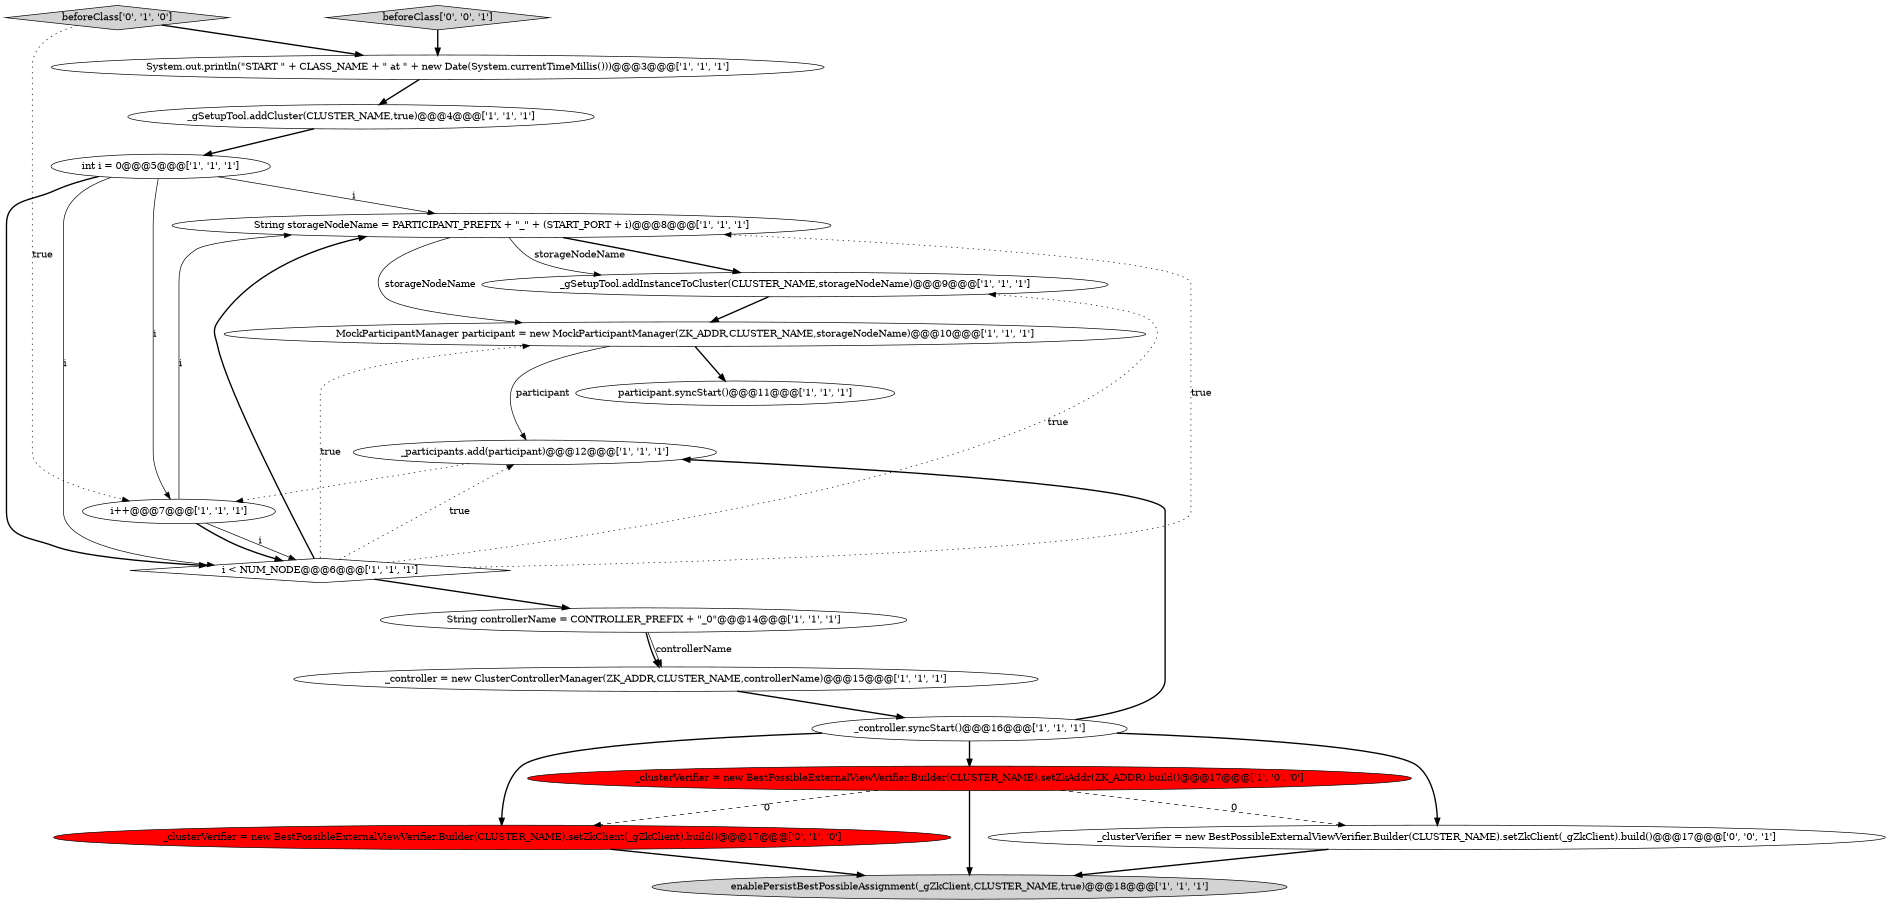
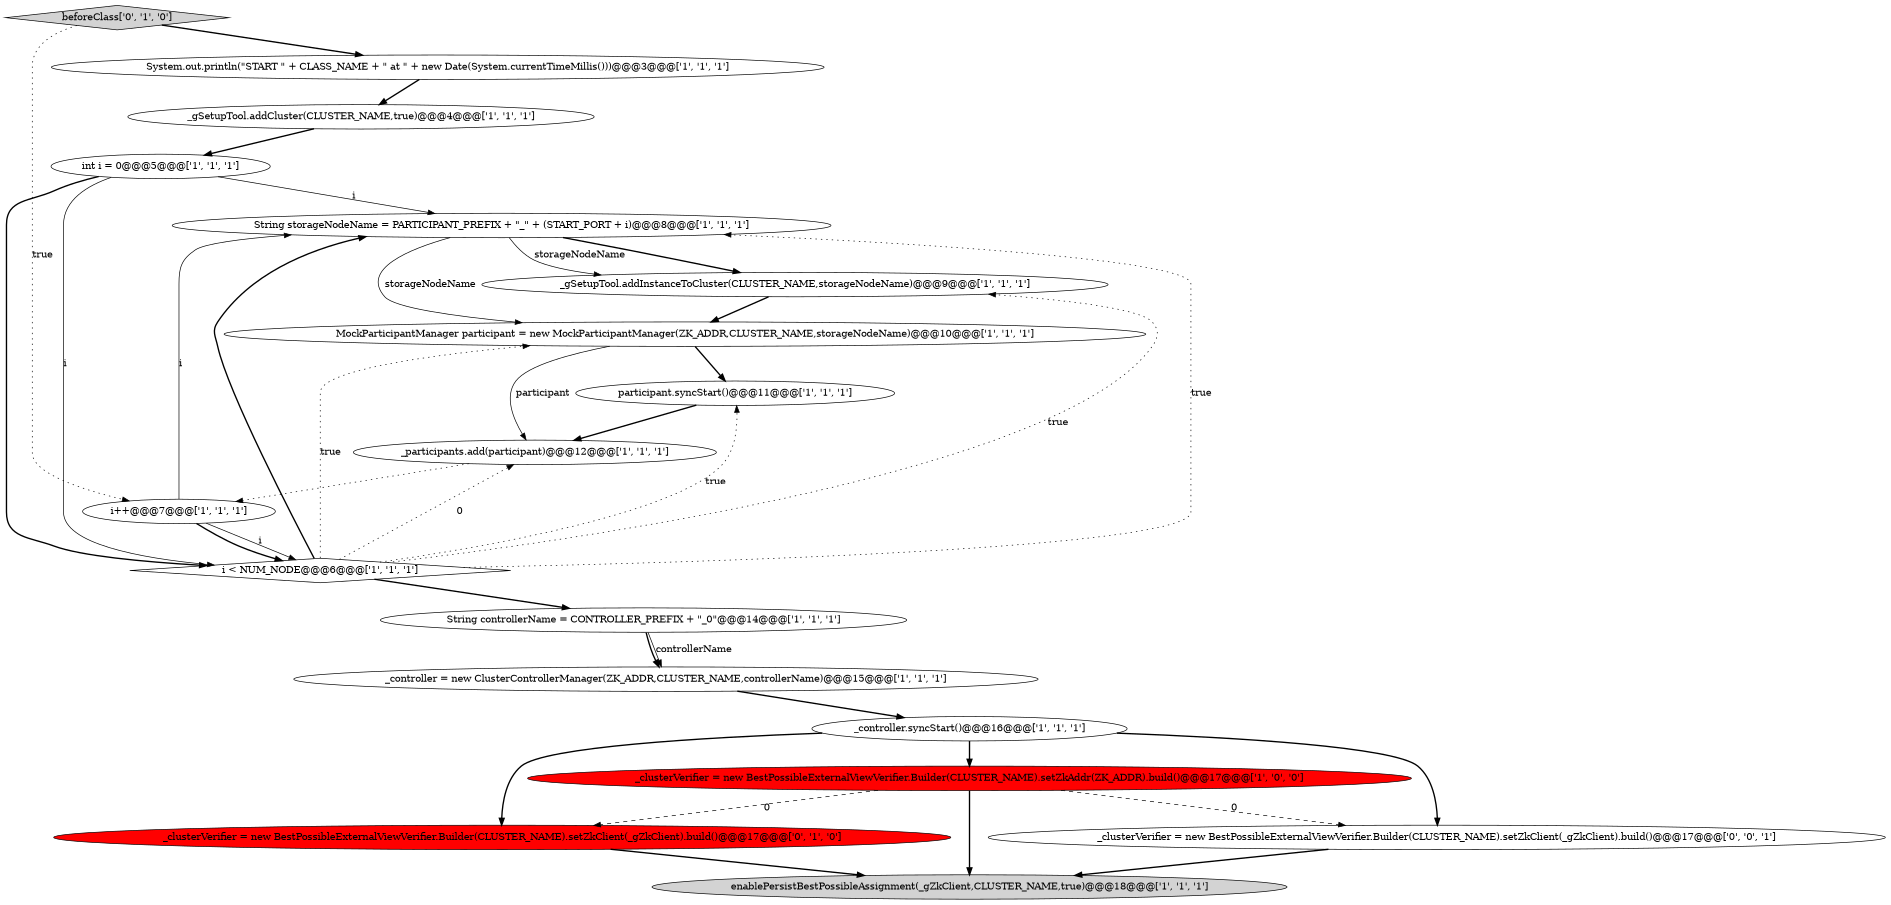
(438, 18) -> none
(153, 337) -> none
(1065, 487) -> (638, 422)
(460, 511) -> (460, 511)
none -> (584, 523)
